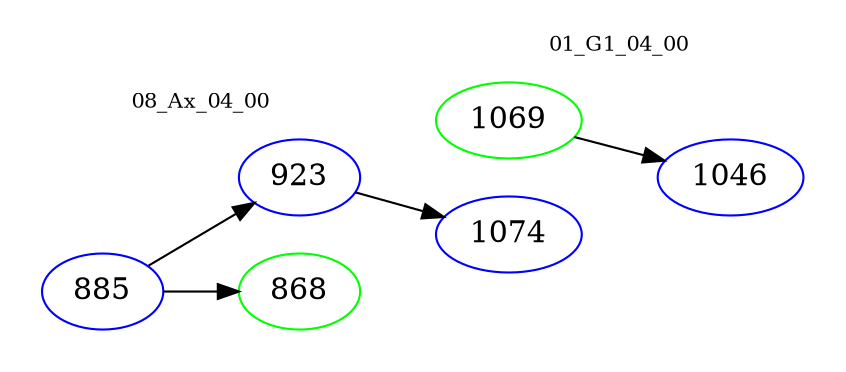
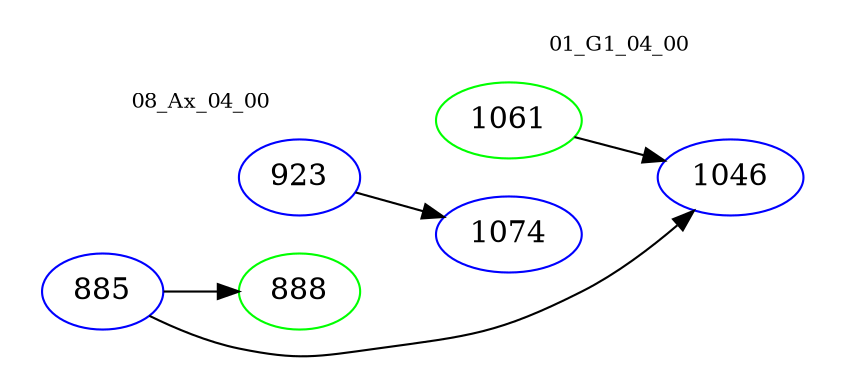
(509, 120) -> (509, 120)
(192, 240) -> (425, 342)
(300, 292) -> (300, 292)
